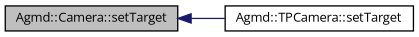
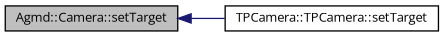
(319, 18) -> (332, 18)
